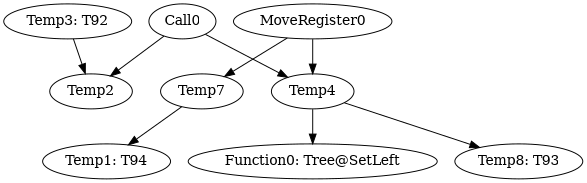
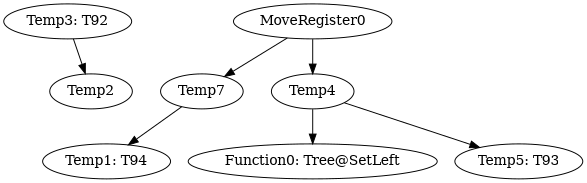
(182, 21) -> none
(519, 161) -> (519, 161)
